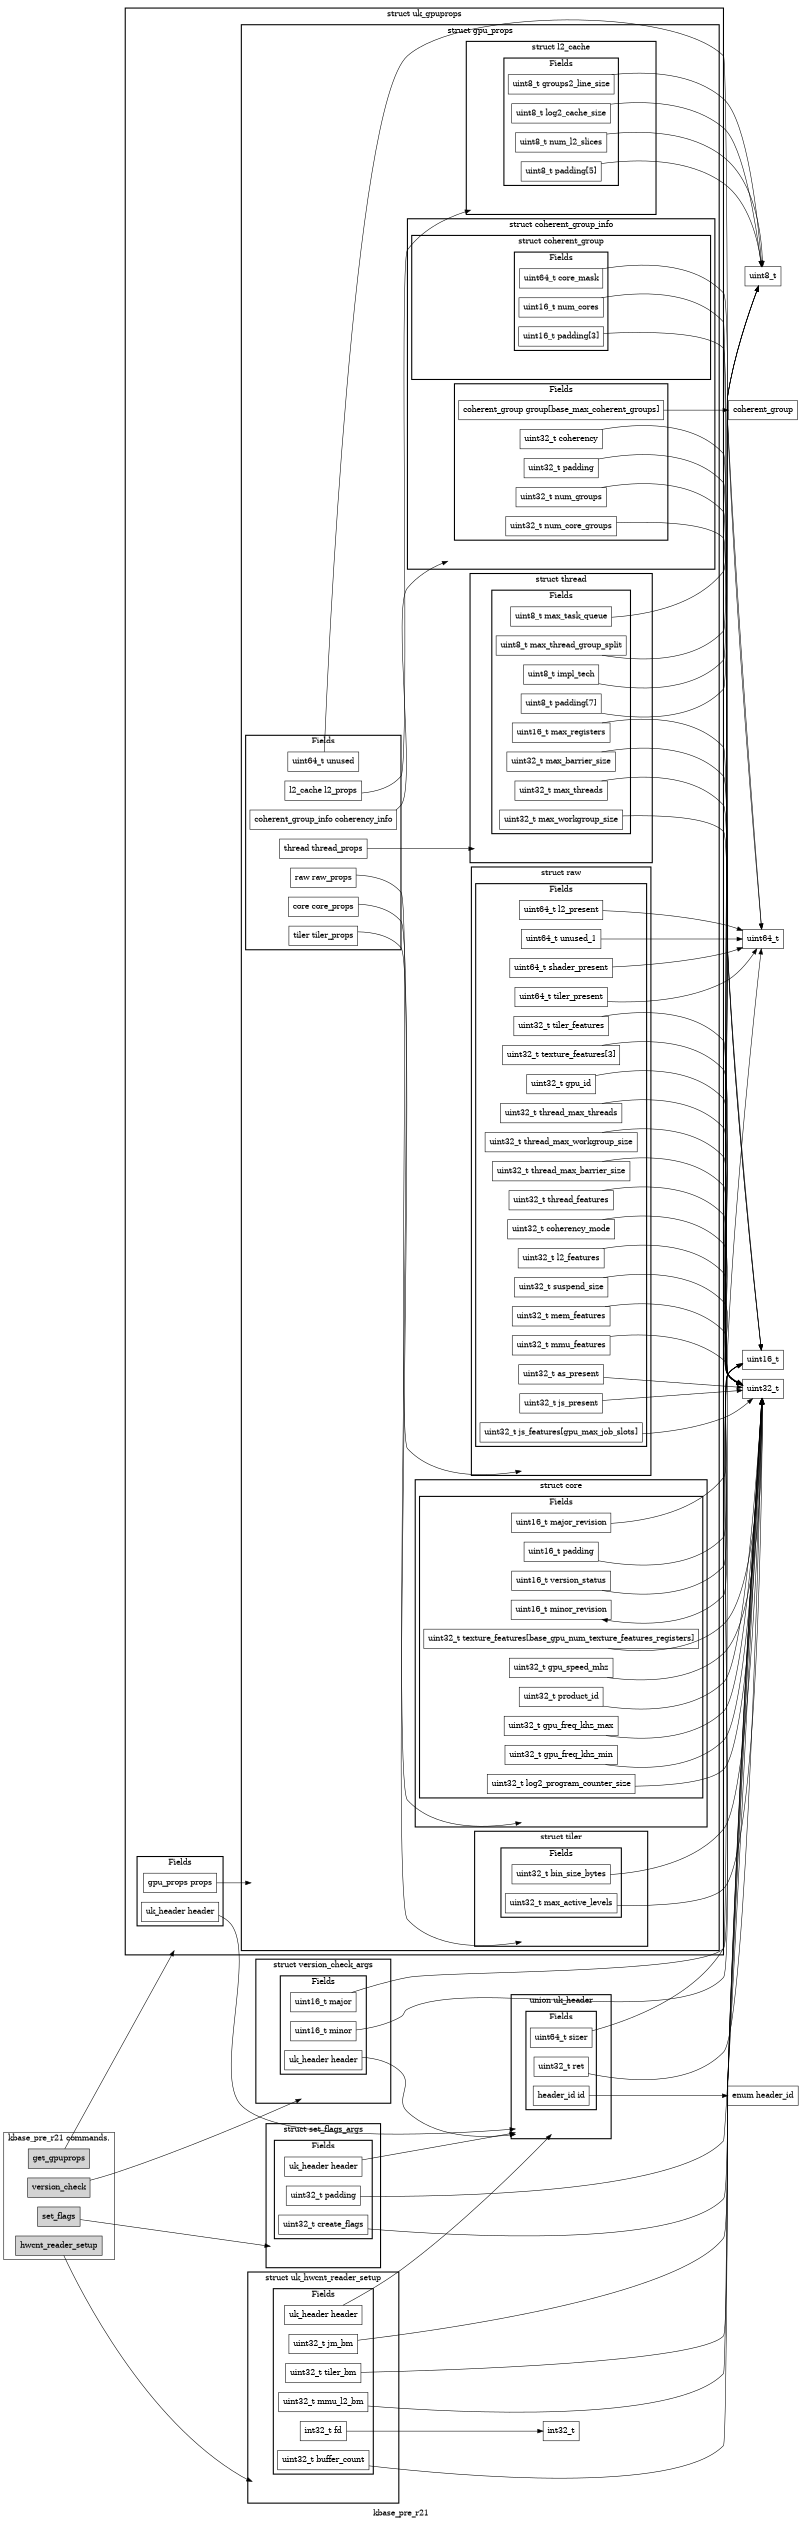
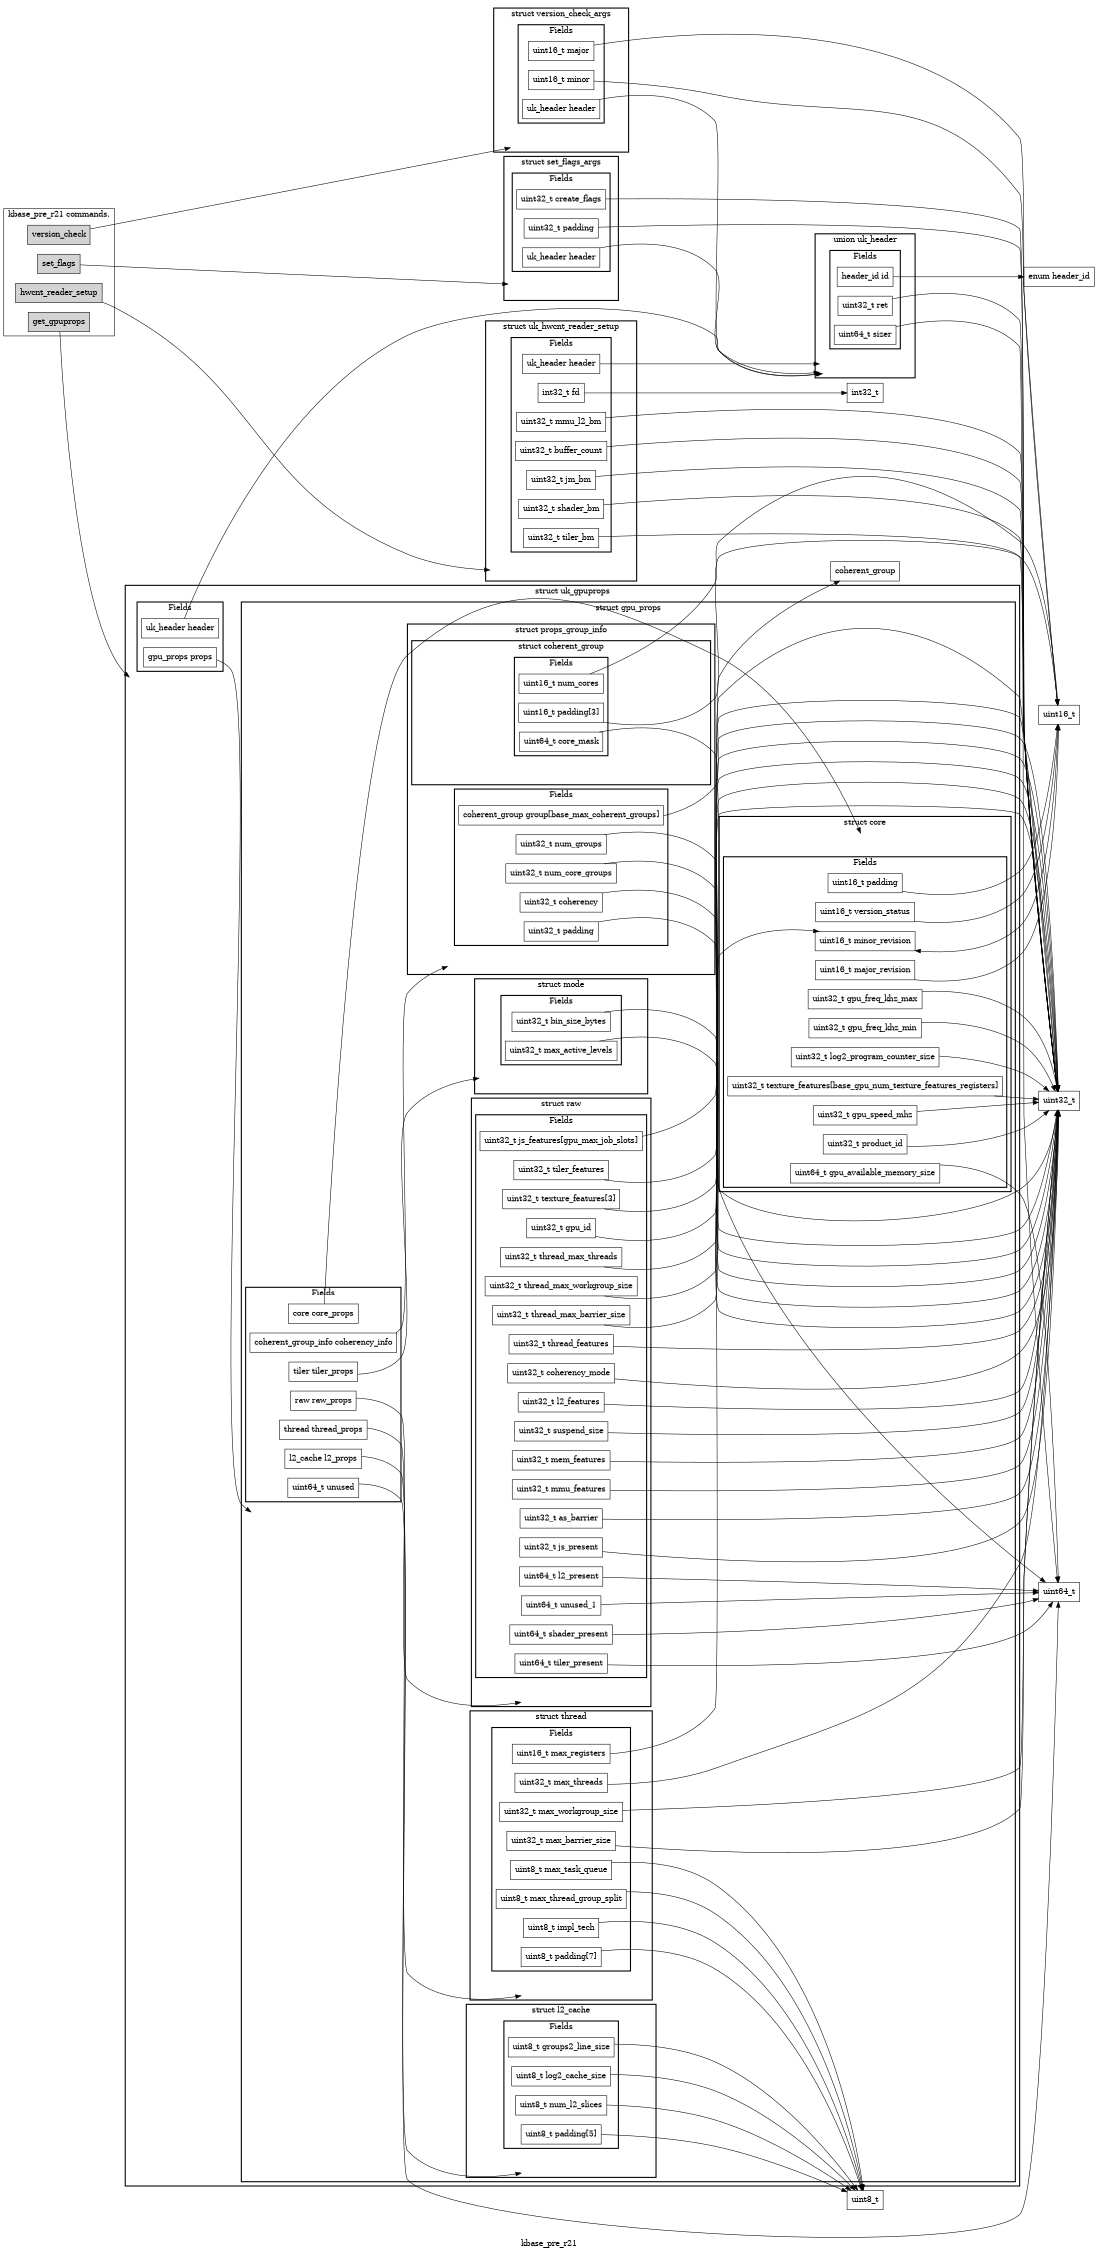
(561, 225) -> (561, 630)
none -> (561, 509)
(729, 982) -> (717, 1340)
none -> (865, 1173)
(561, 1374) -> (561, 1518)
(561, 1837) -> (561, 985)
